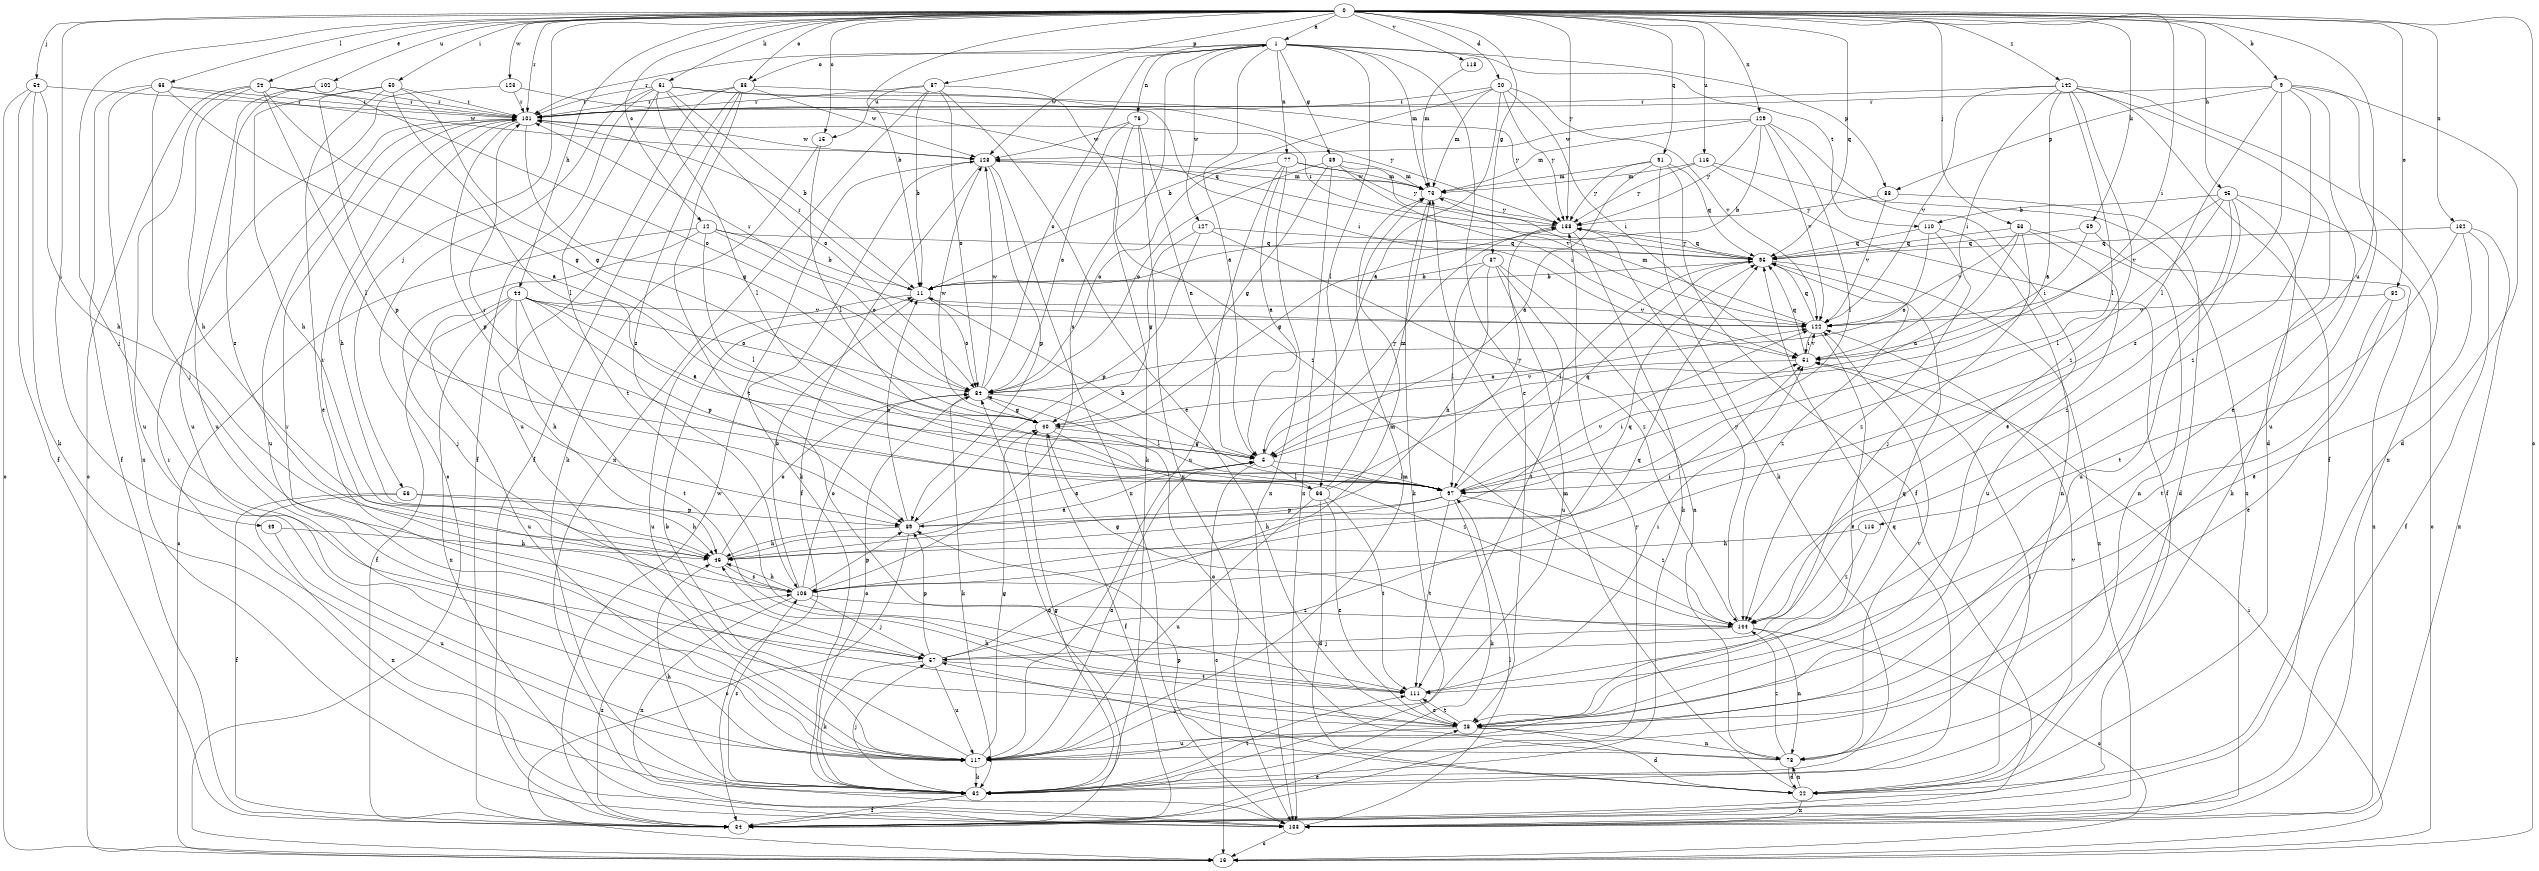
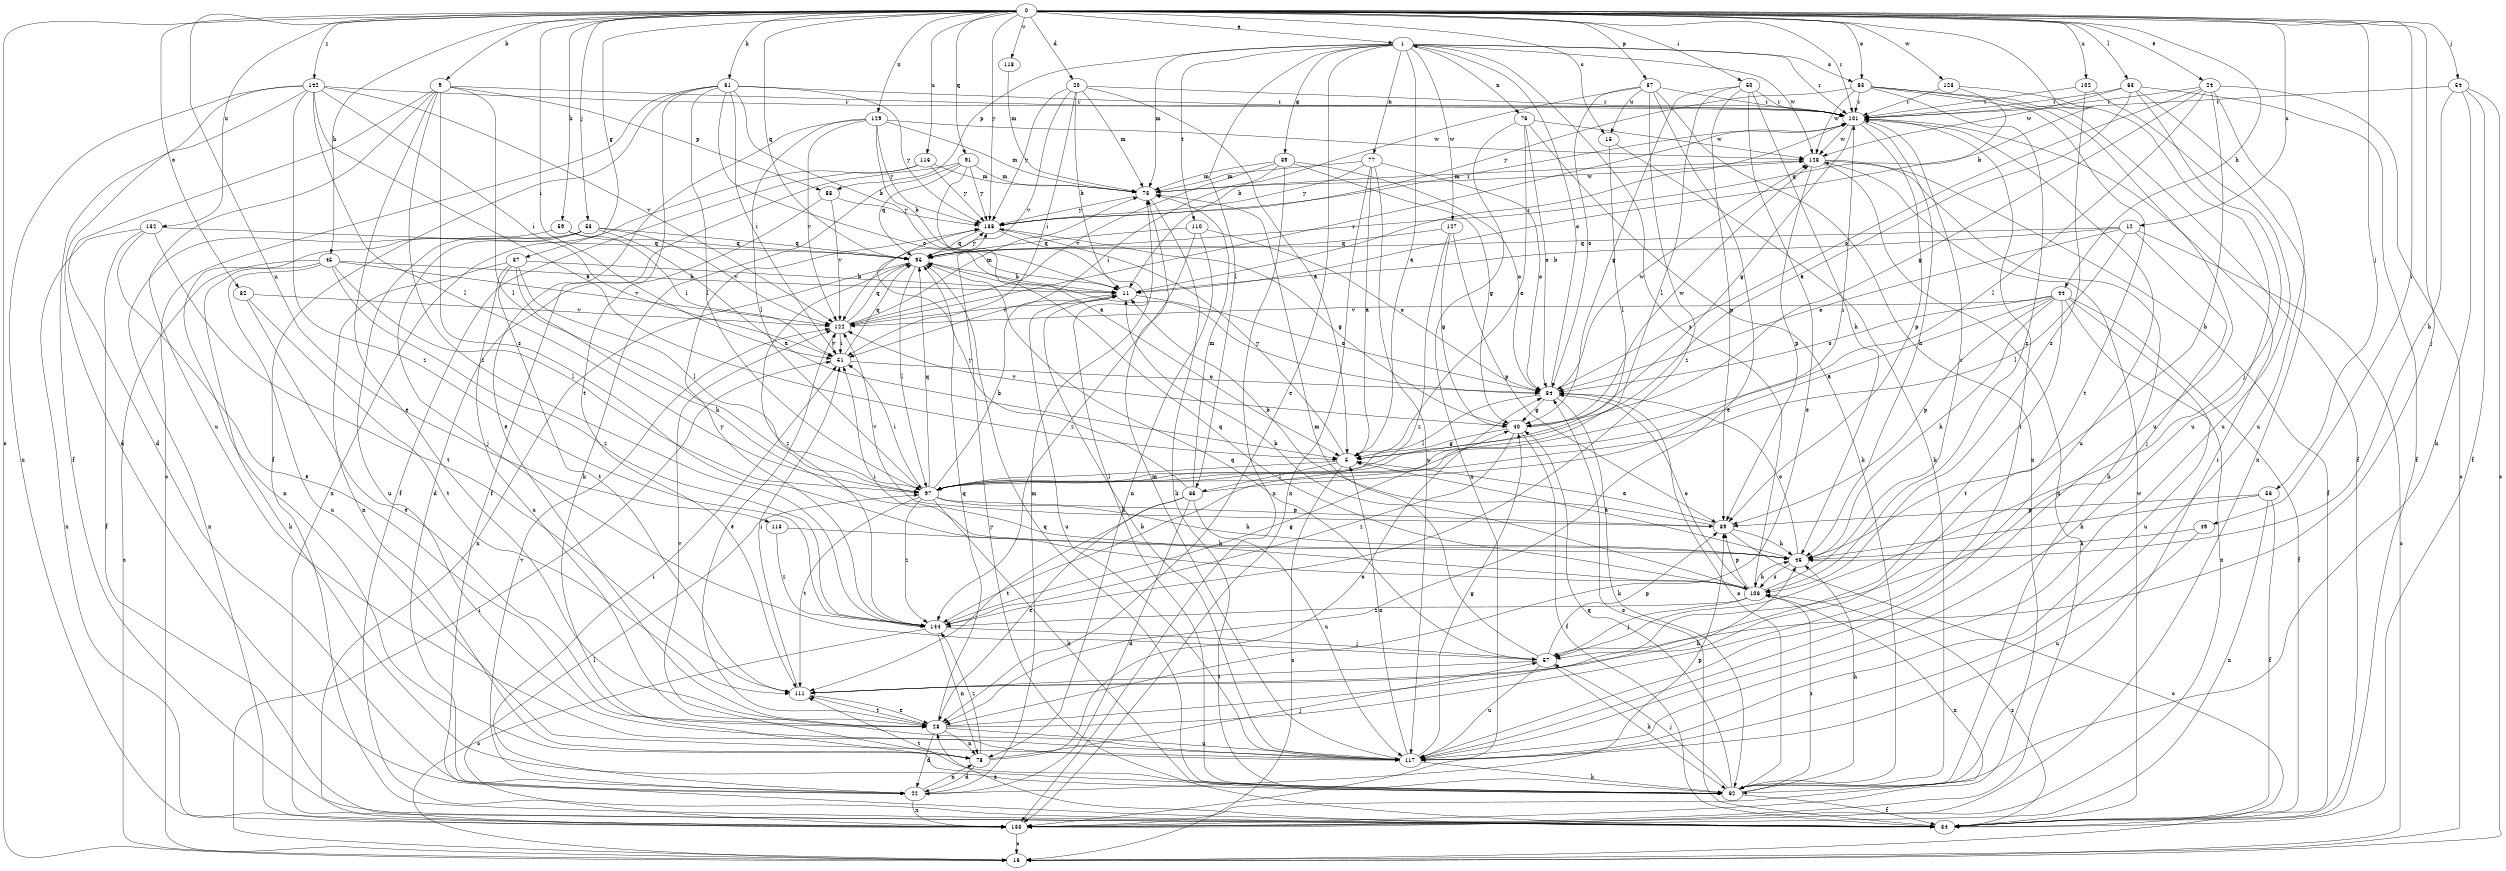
(2079, 205) -> (745, 282)
(1056, 610) -> (1589, 610)
